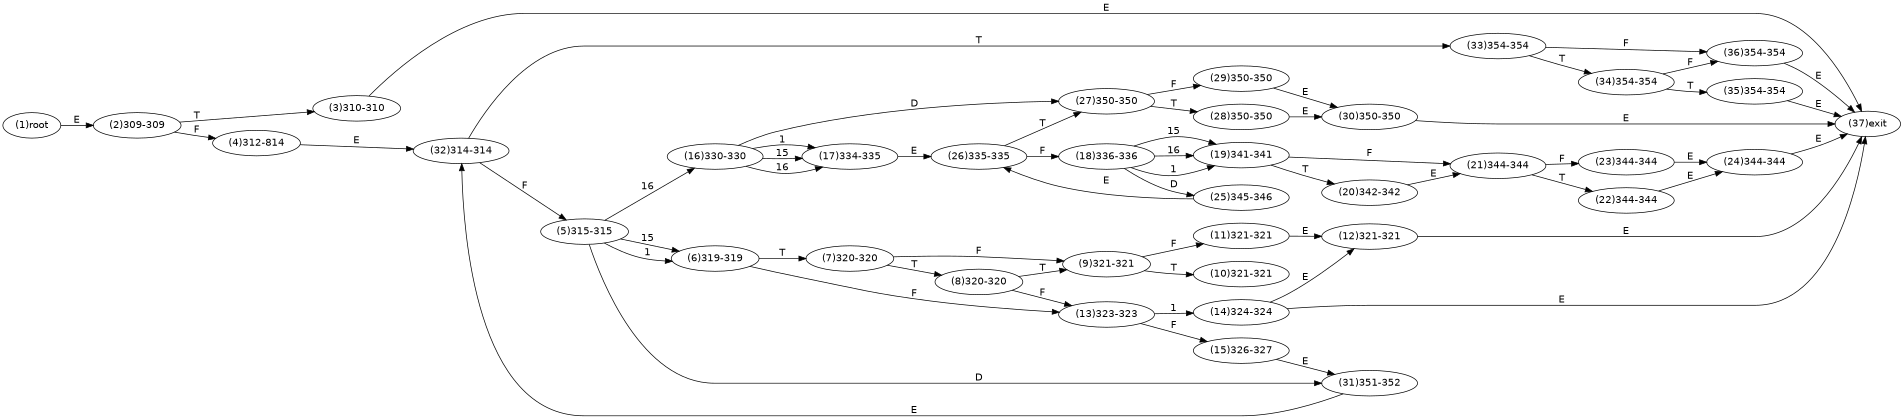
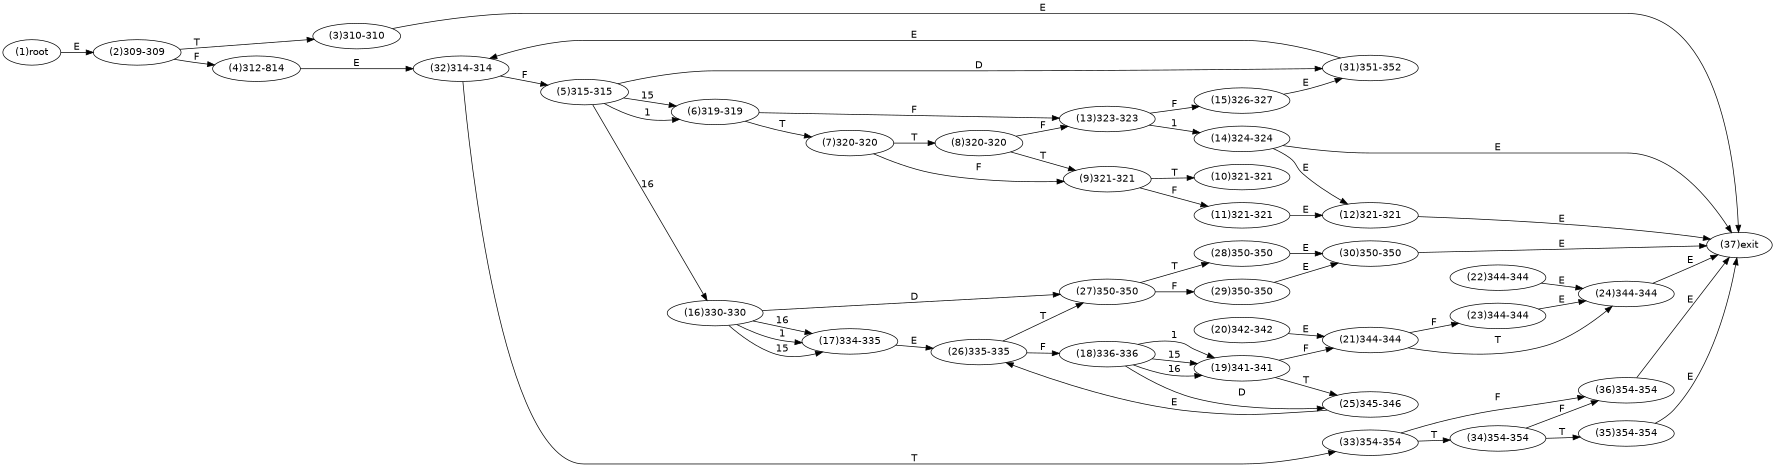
(1299, 174) -> (1303, 385)
(1559, 182) -> (1513, 352)
